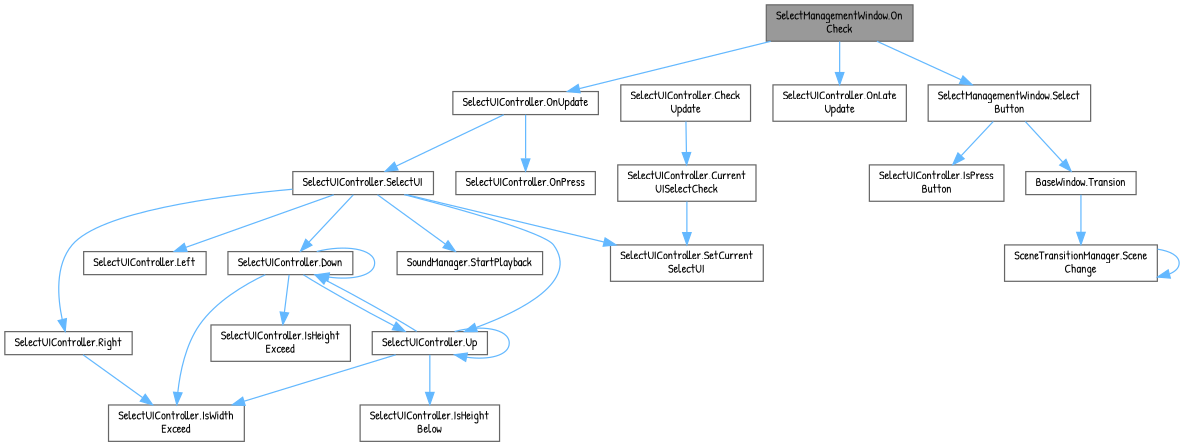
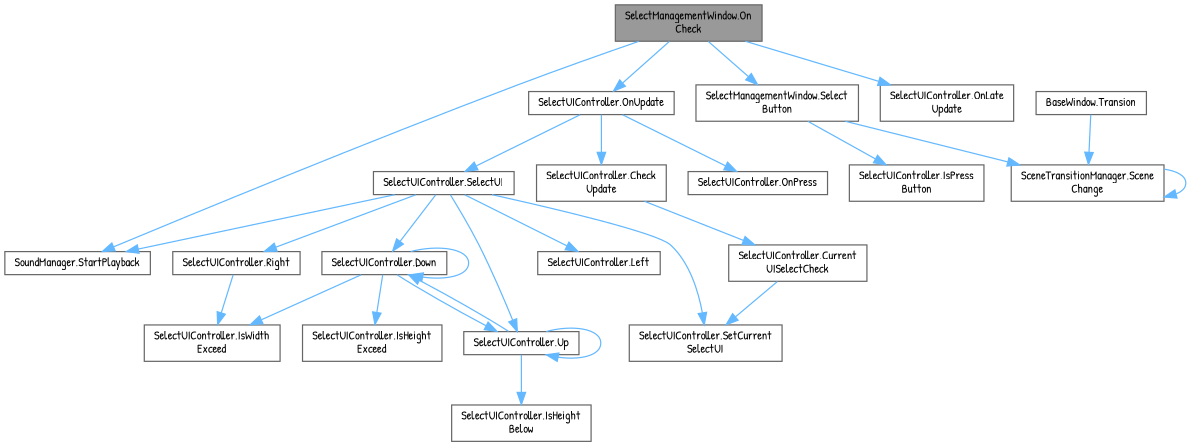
none -> (601, 133)
none -> (375, 140)
(1044, 142) -> (927, 142)
(320, 378) -> none
